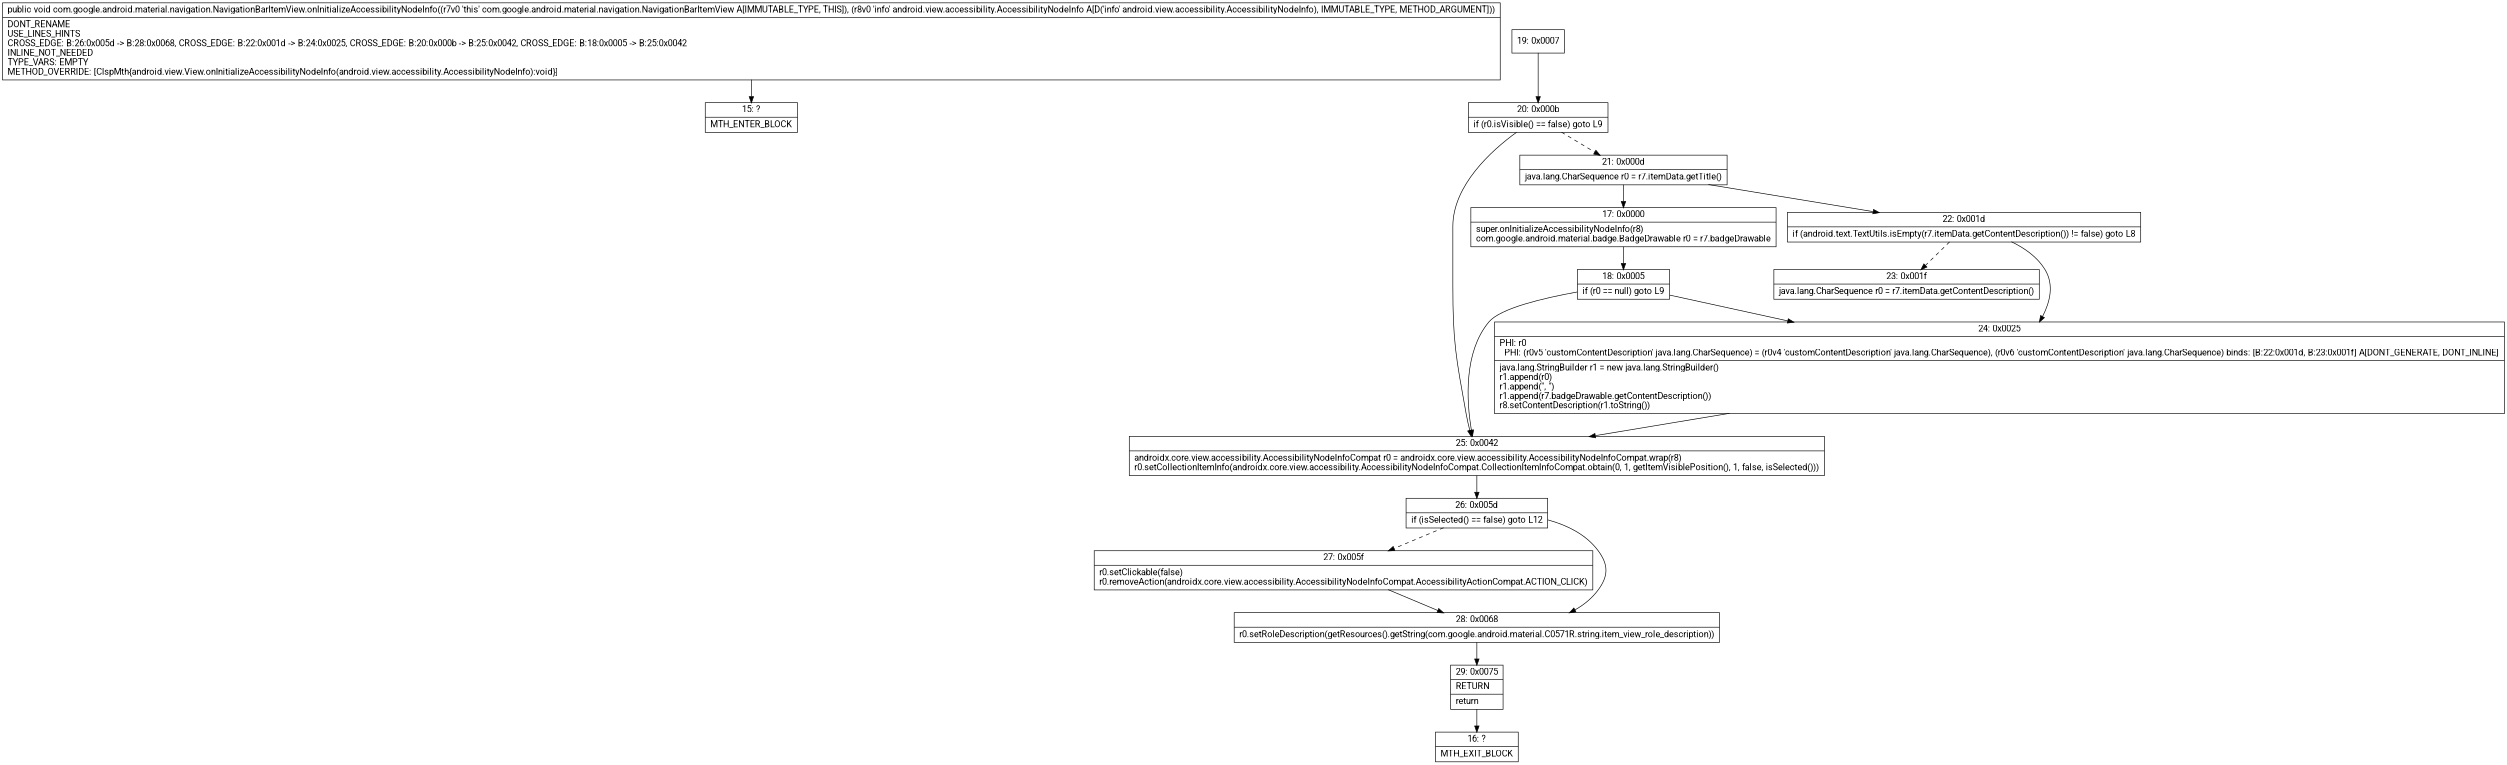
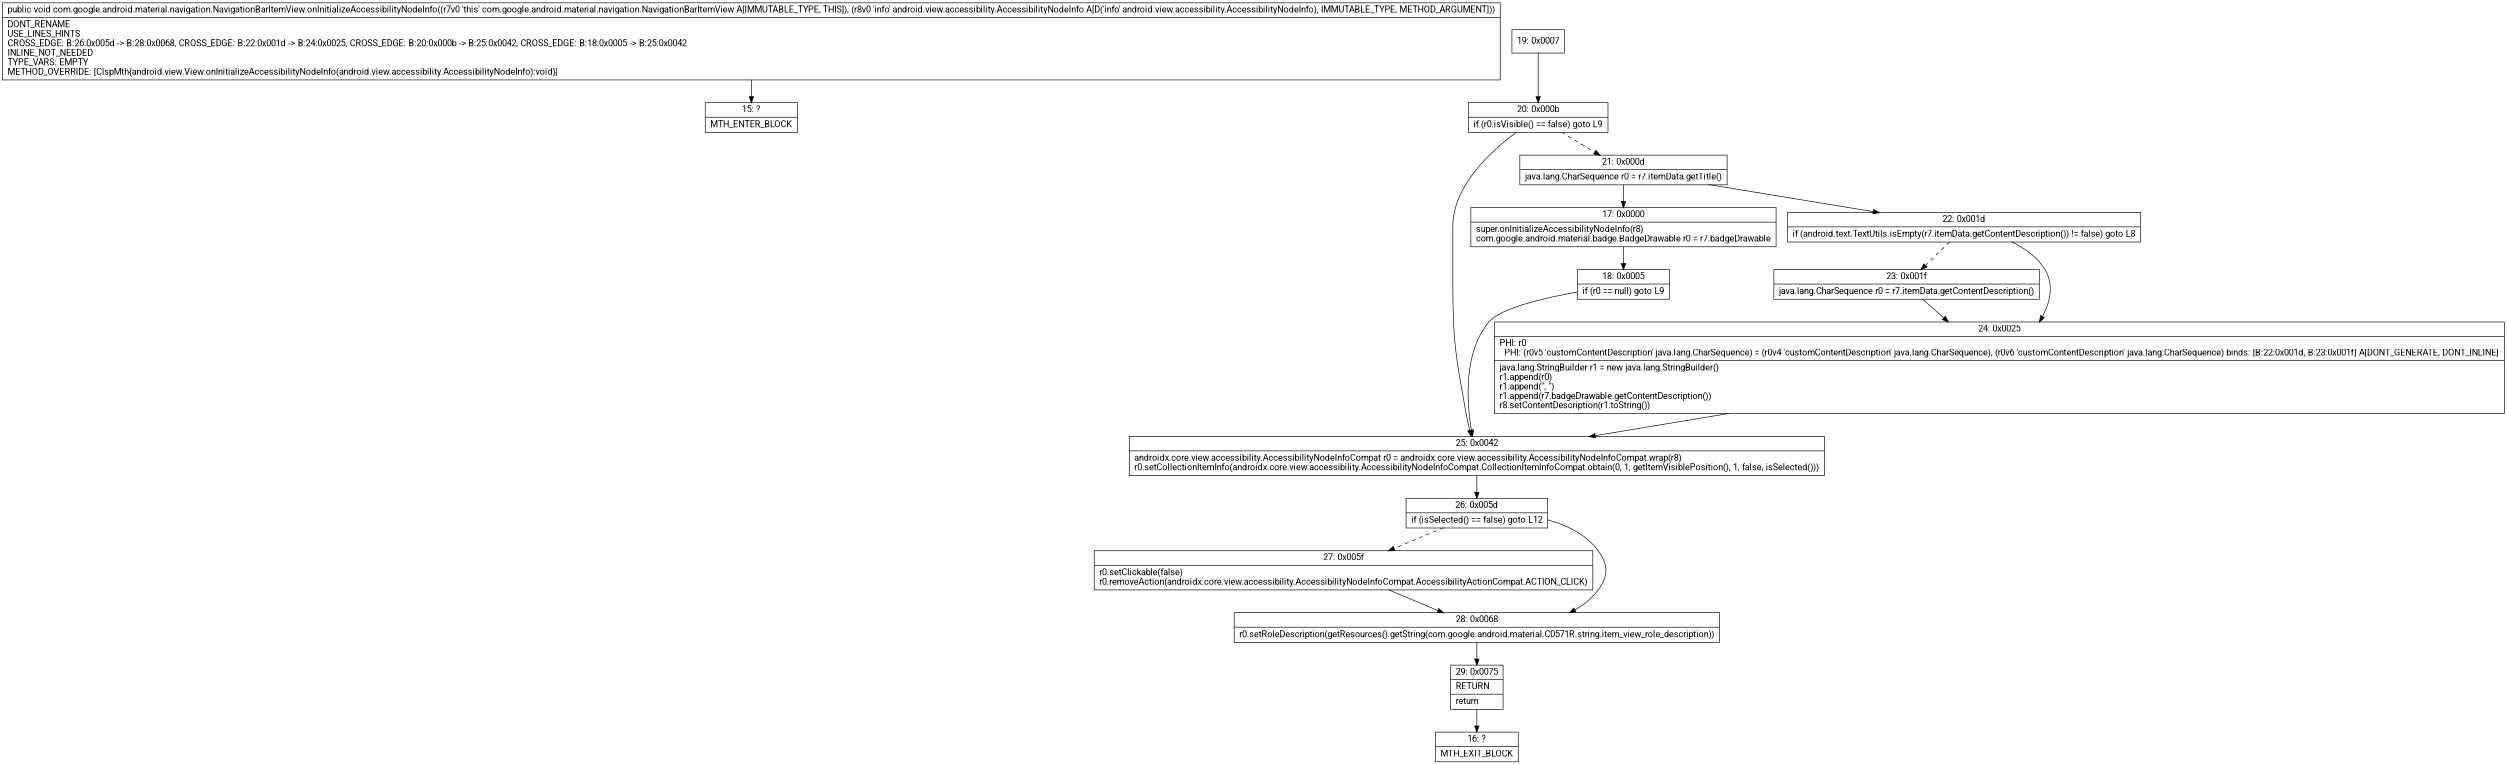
(1729, 308) -> (1933, 308)
